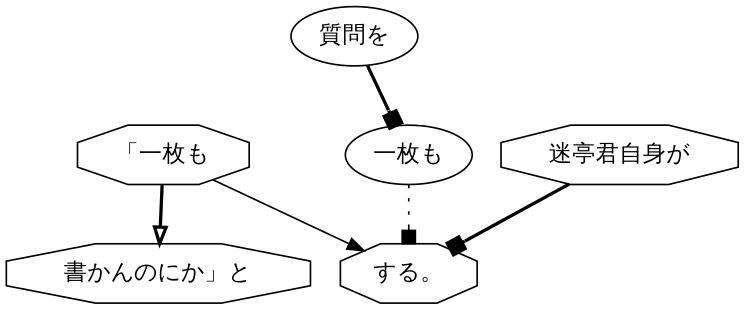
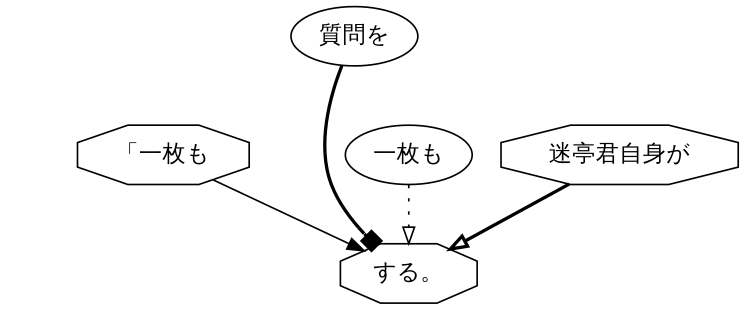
(378, 88) -> (325, 154)
(409, 206) -> (409, 206)
(517, 213) -> (517, 213)
(158, 273) -> none
